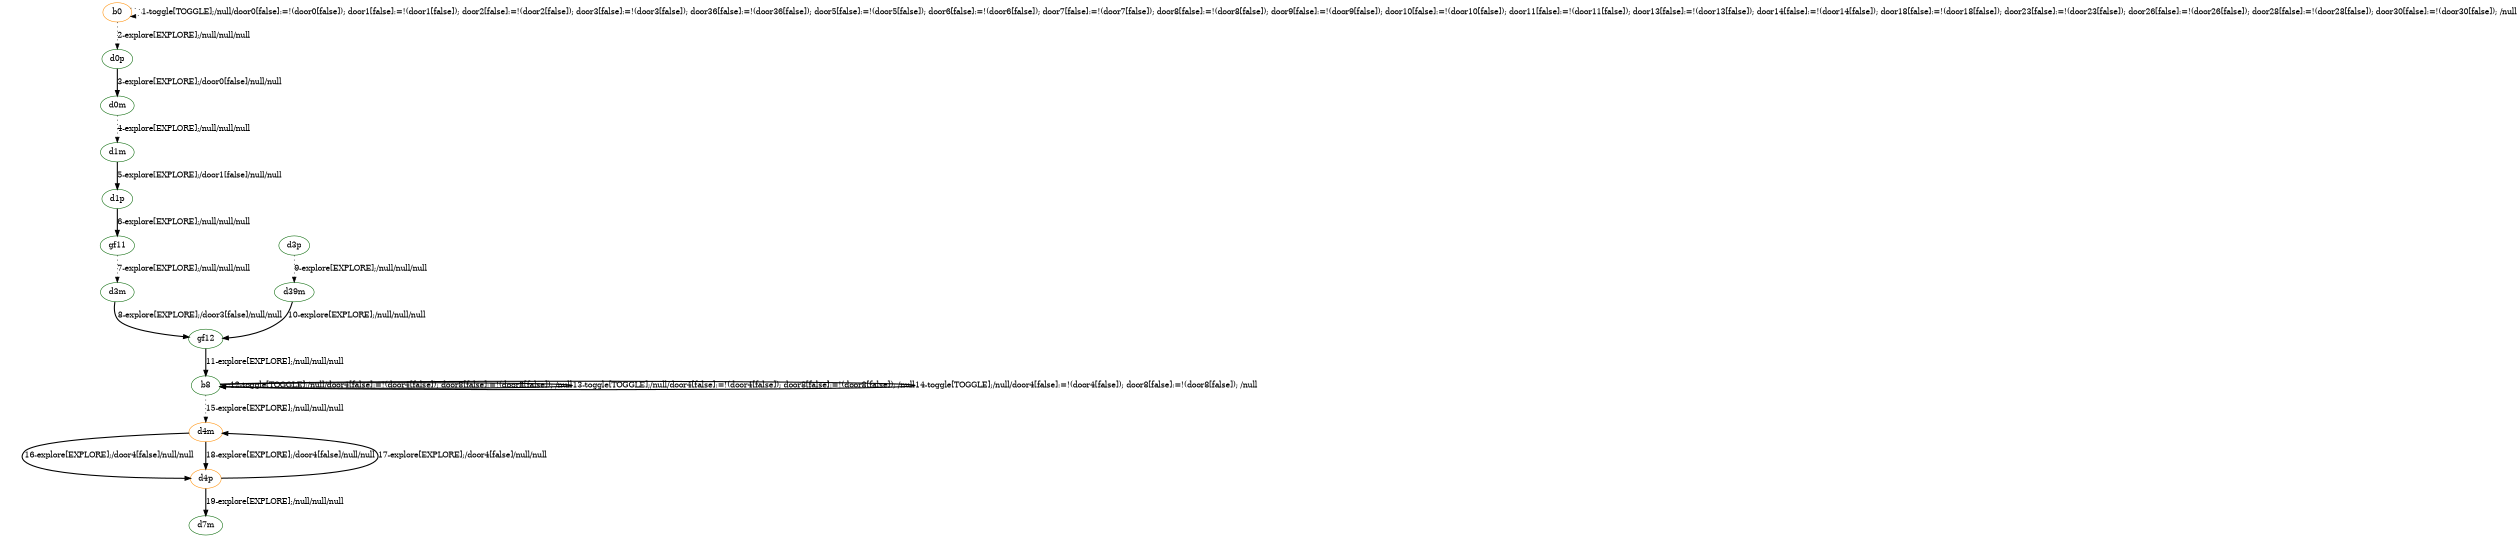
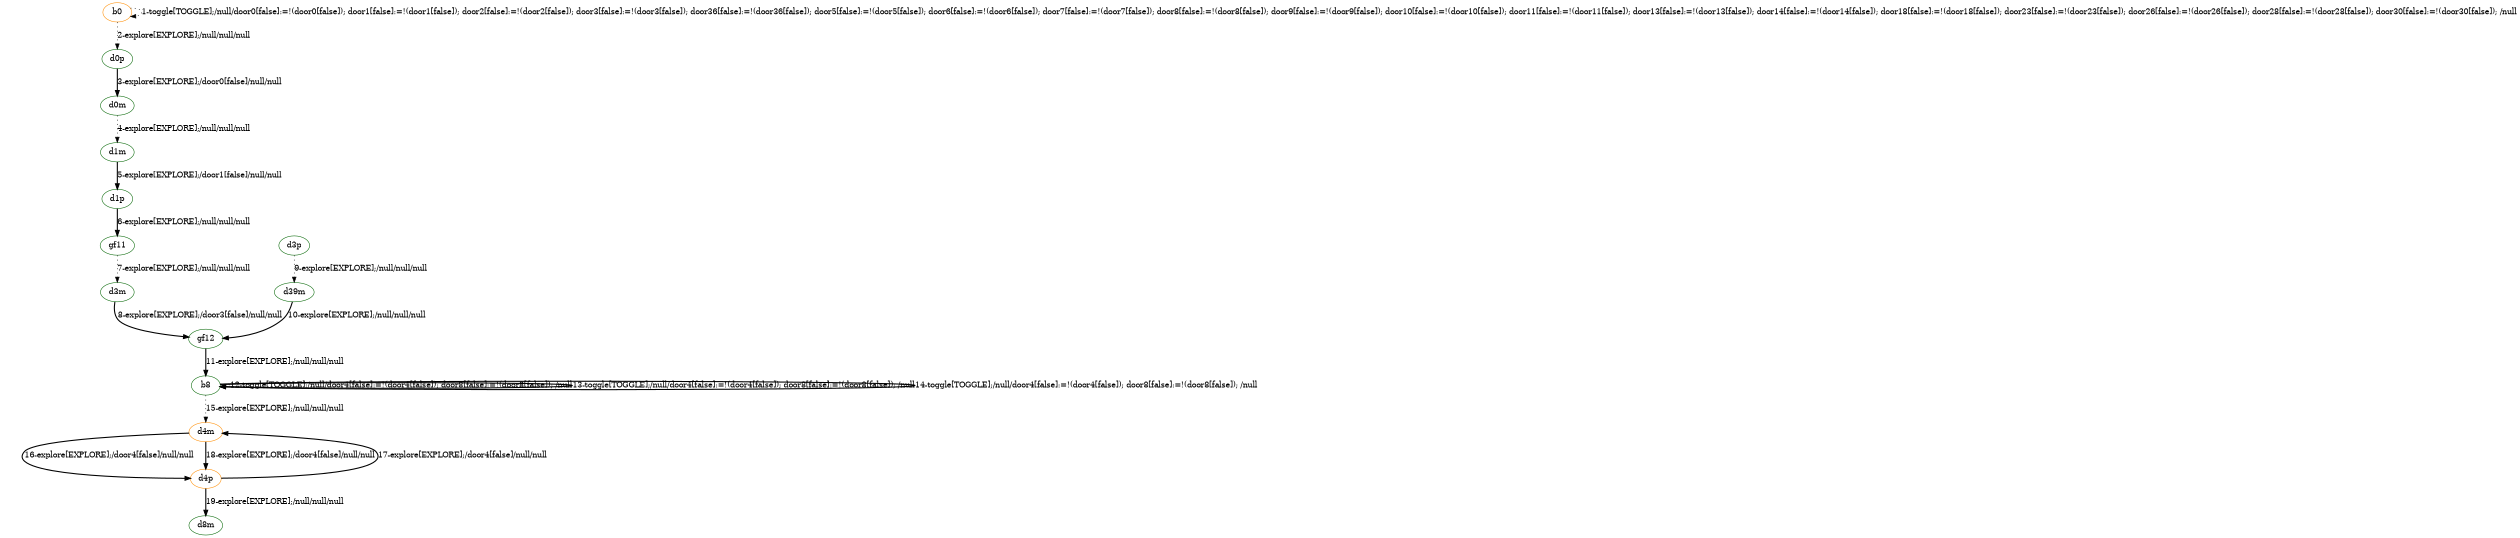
(206, 525) -> (206, 525)
